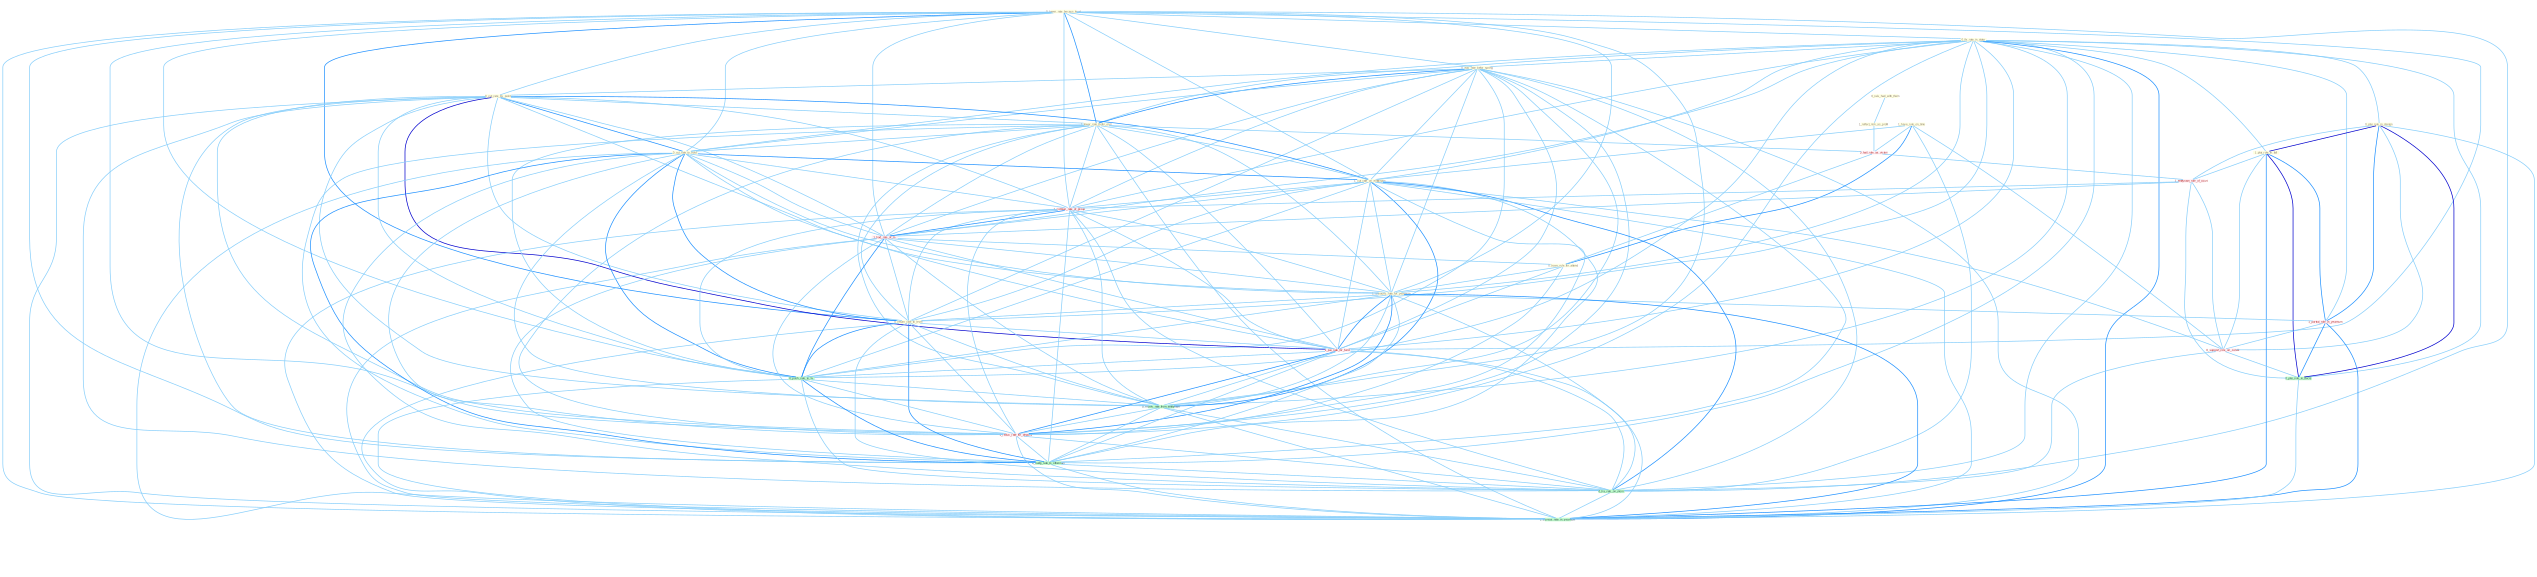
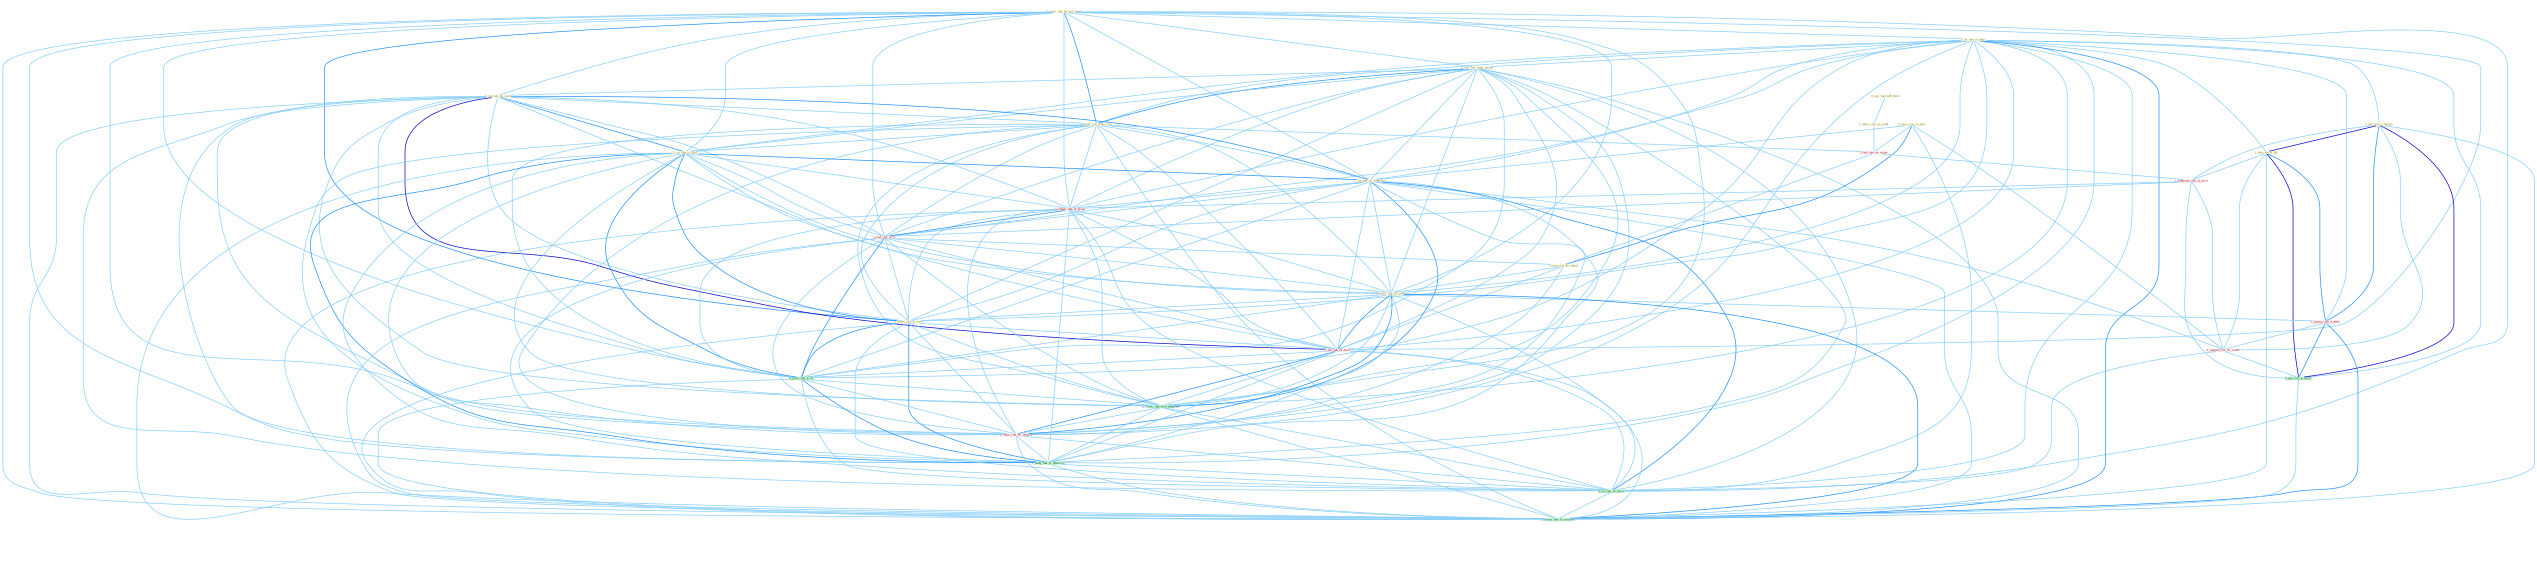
(2326, 322) -> (2326, 322)
(1048, 463) -> (1048, 463)
(2075, 496) -> (2075, 496)
